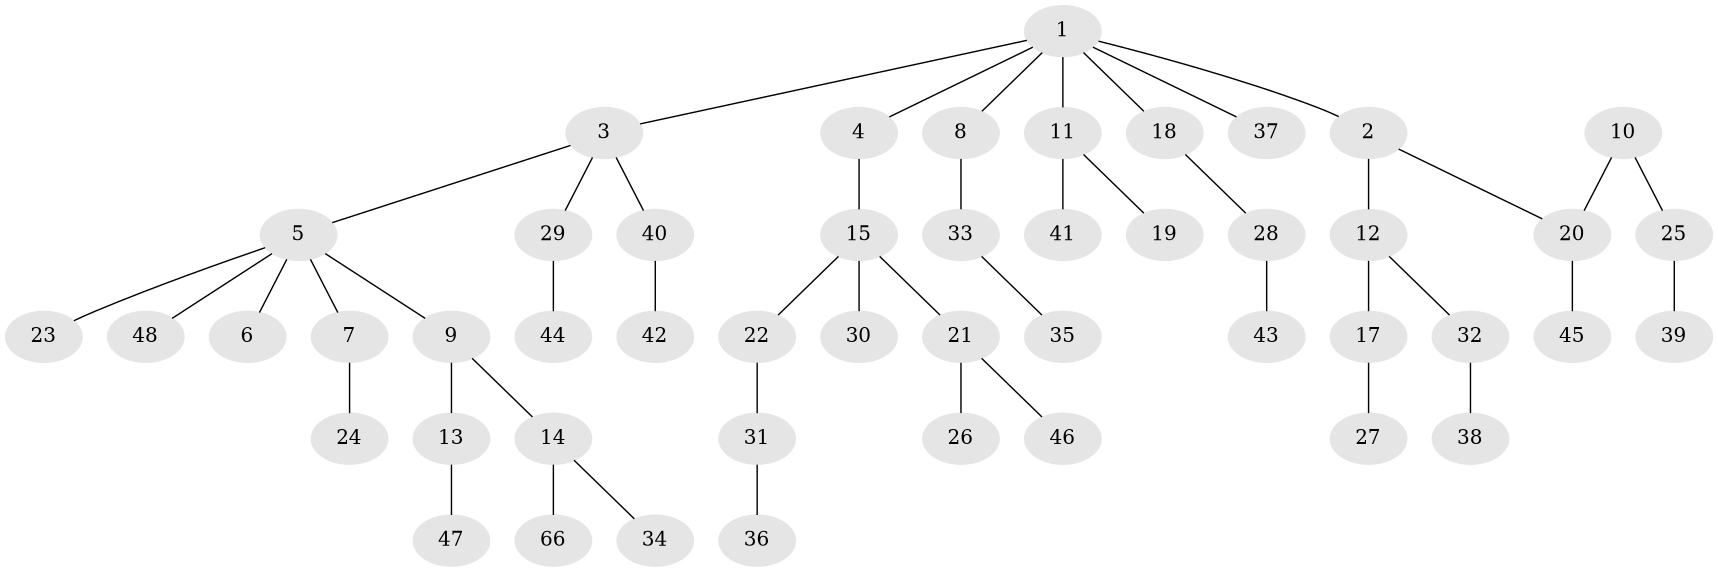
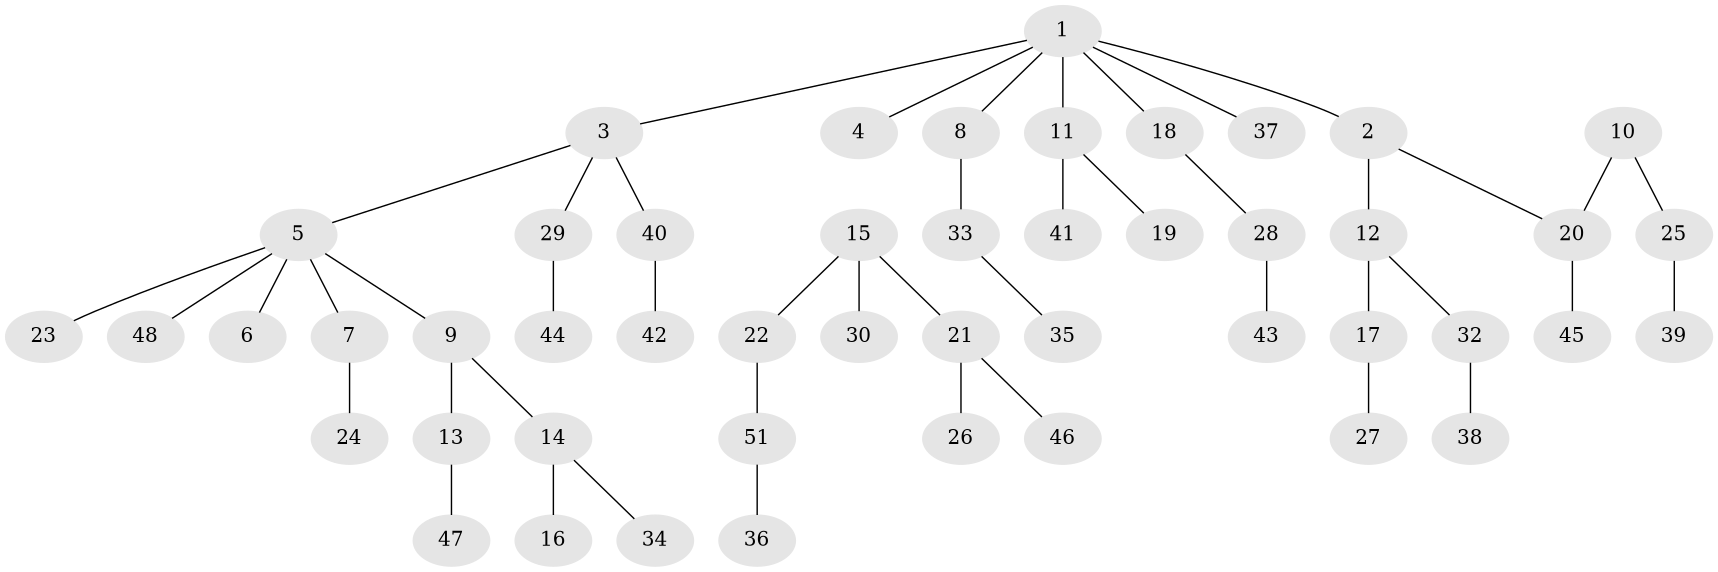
(859, 184) -> none
(757, 439) -> (757, 439)
(553, 541) -> (553, 541)
